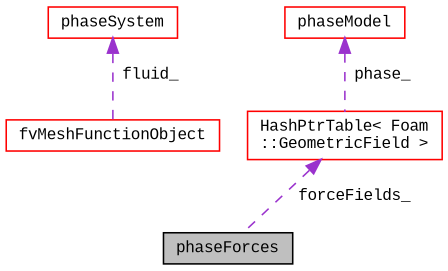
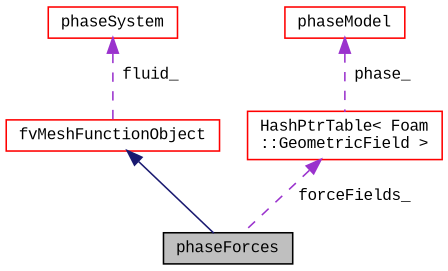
none -> (176, 197)
